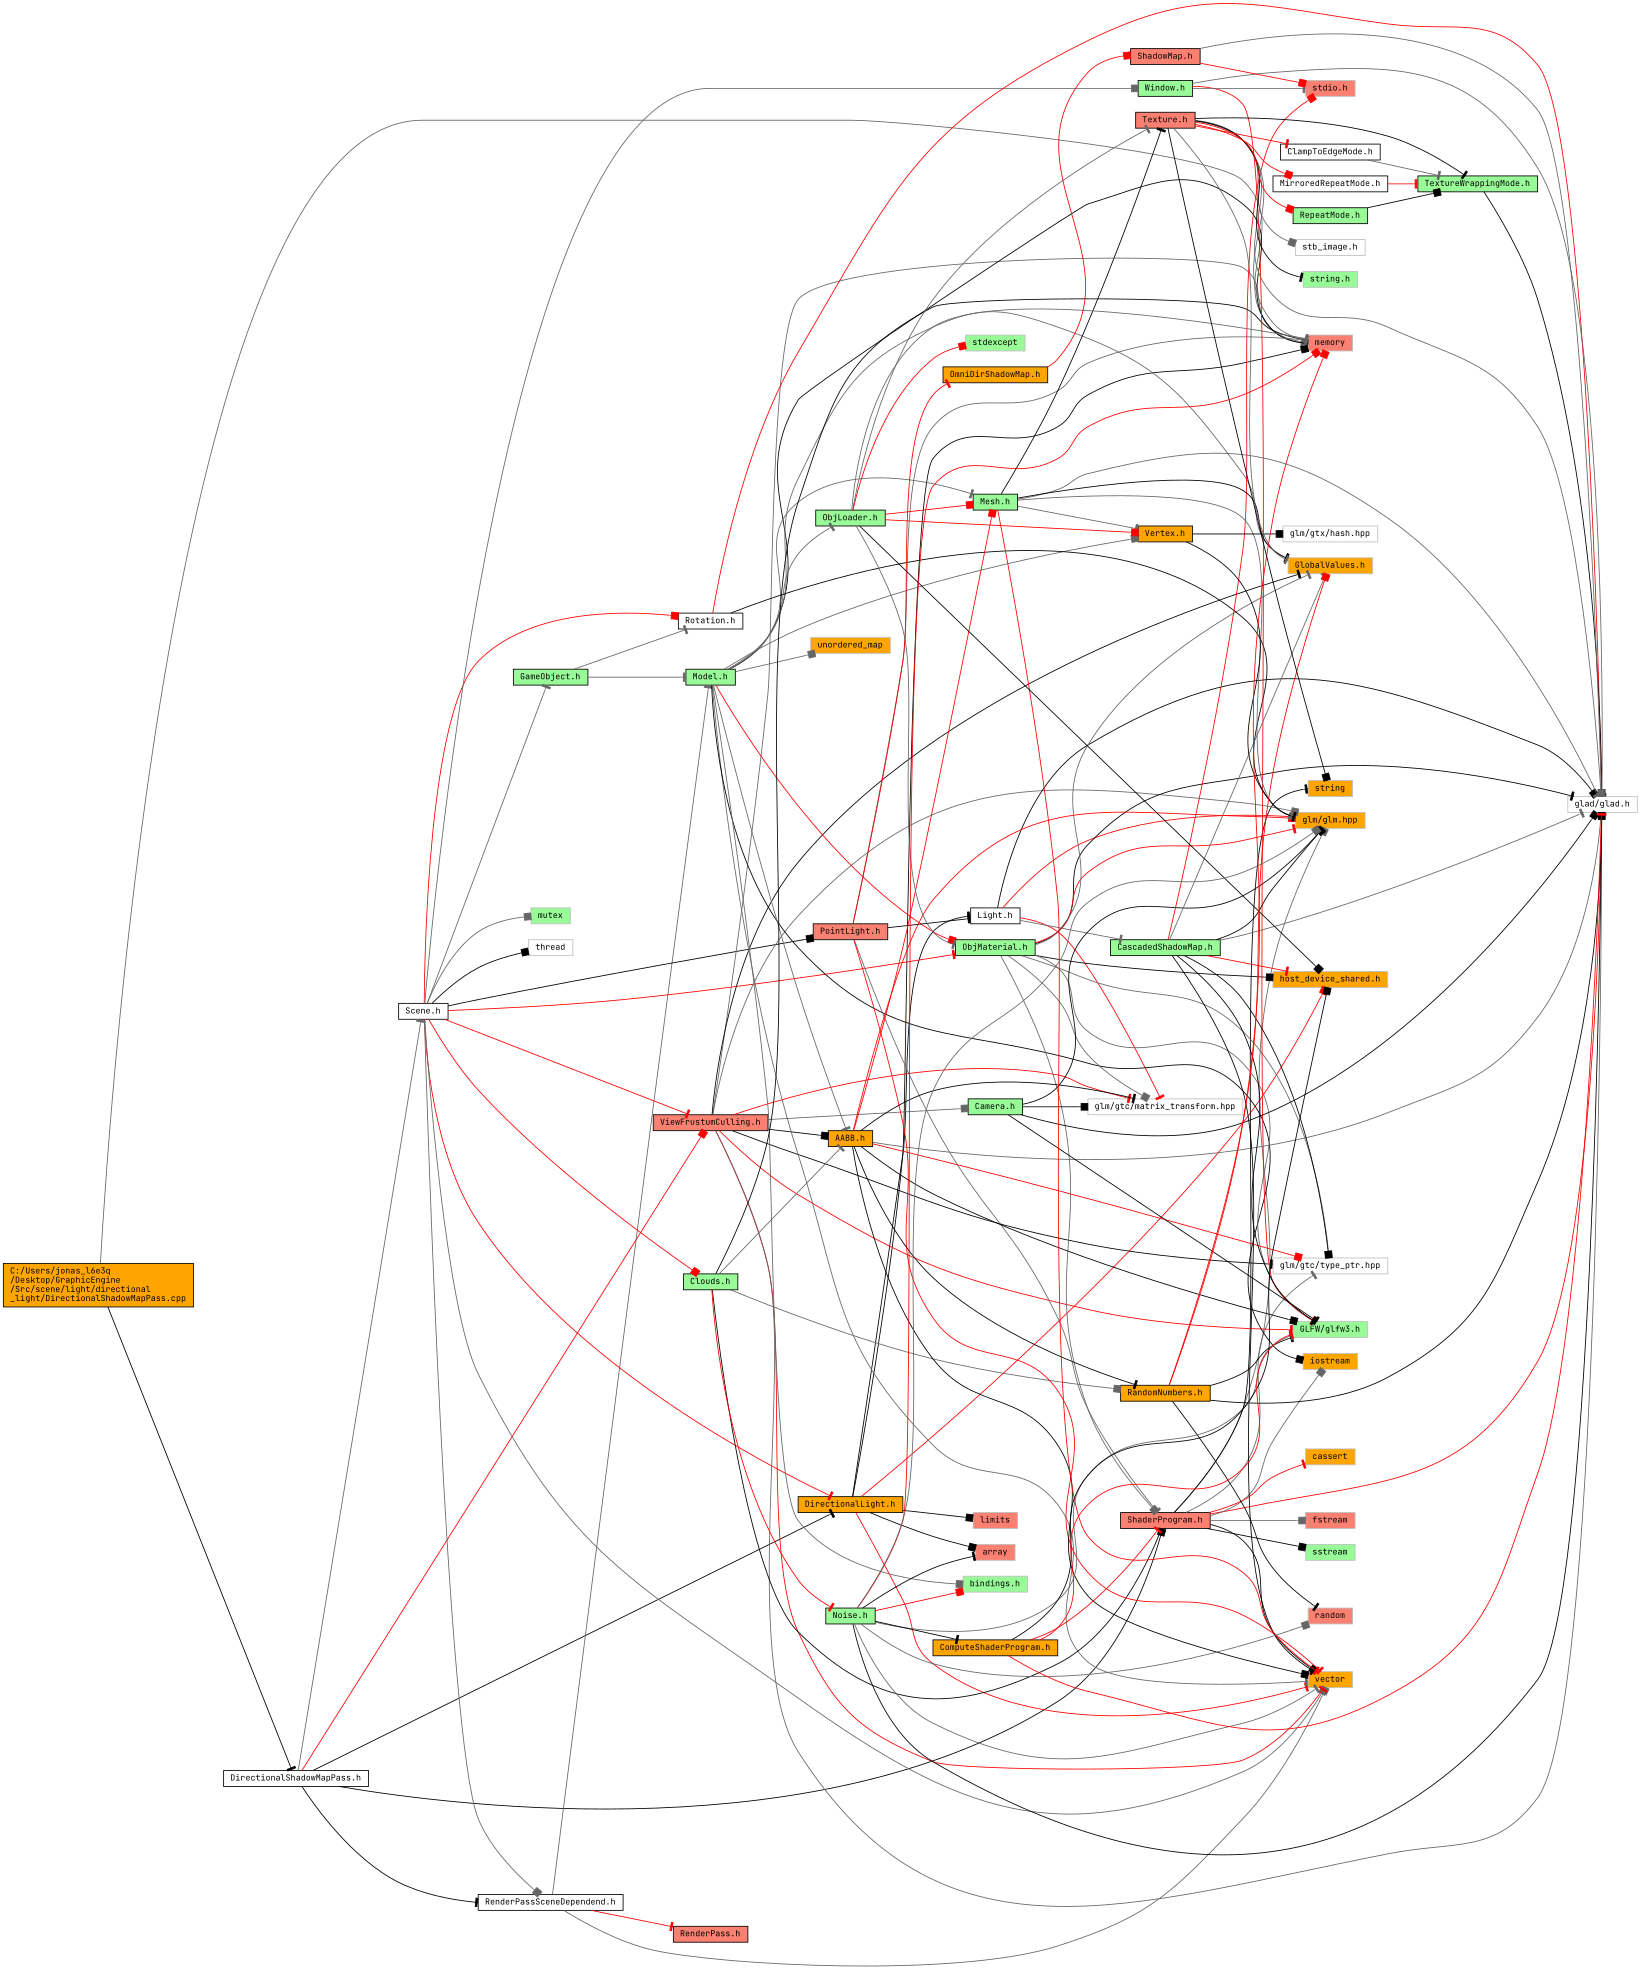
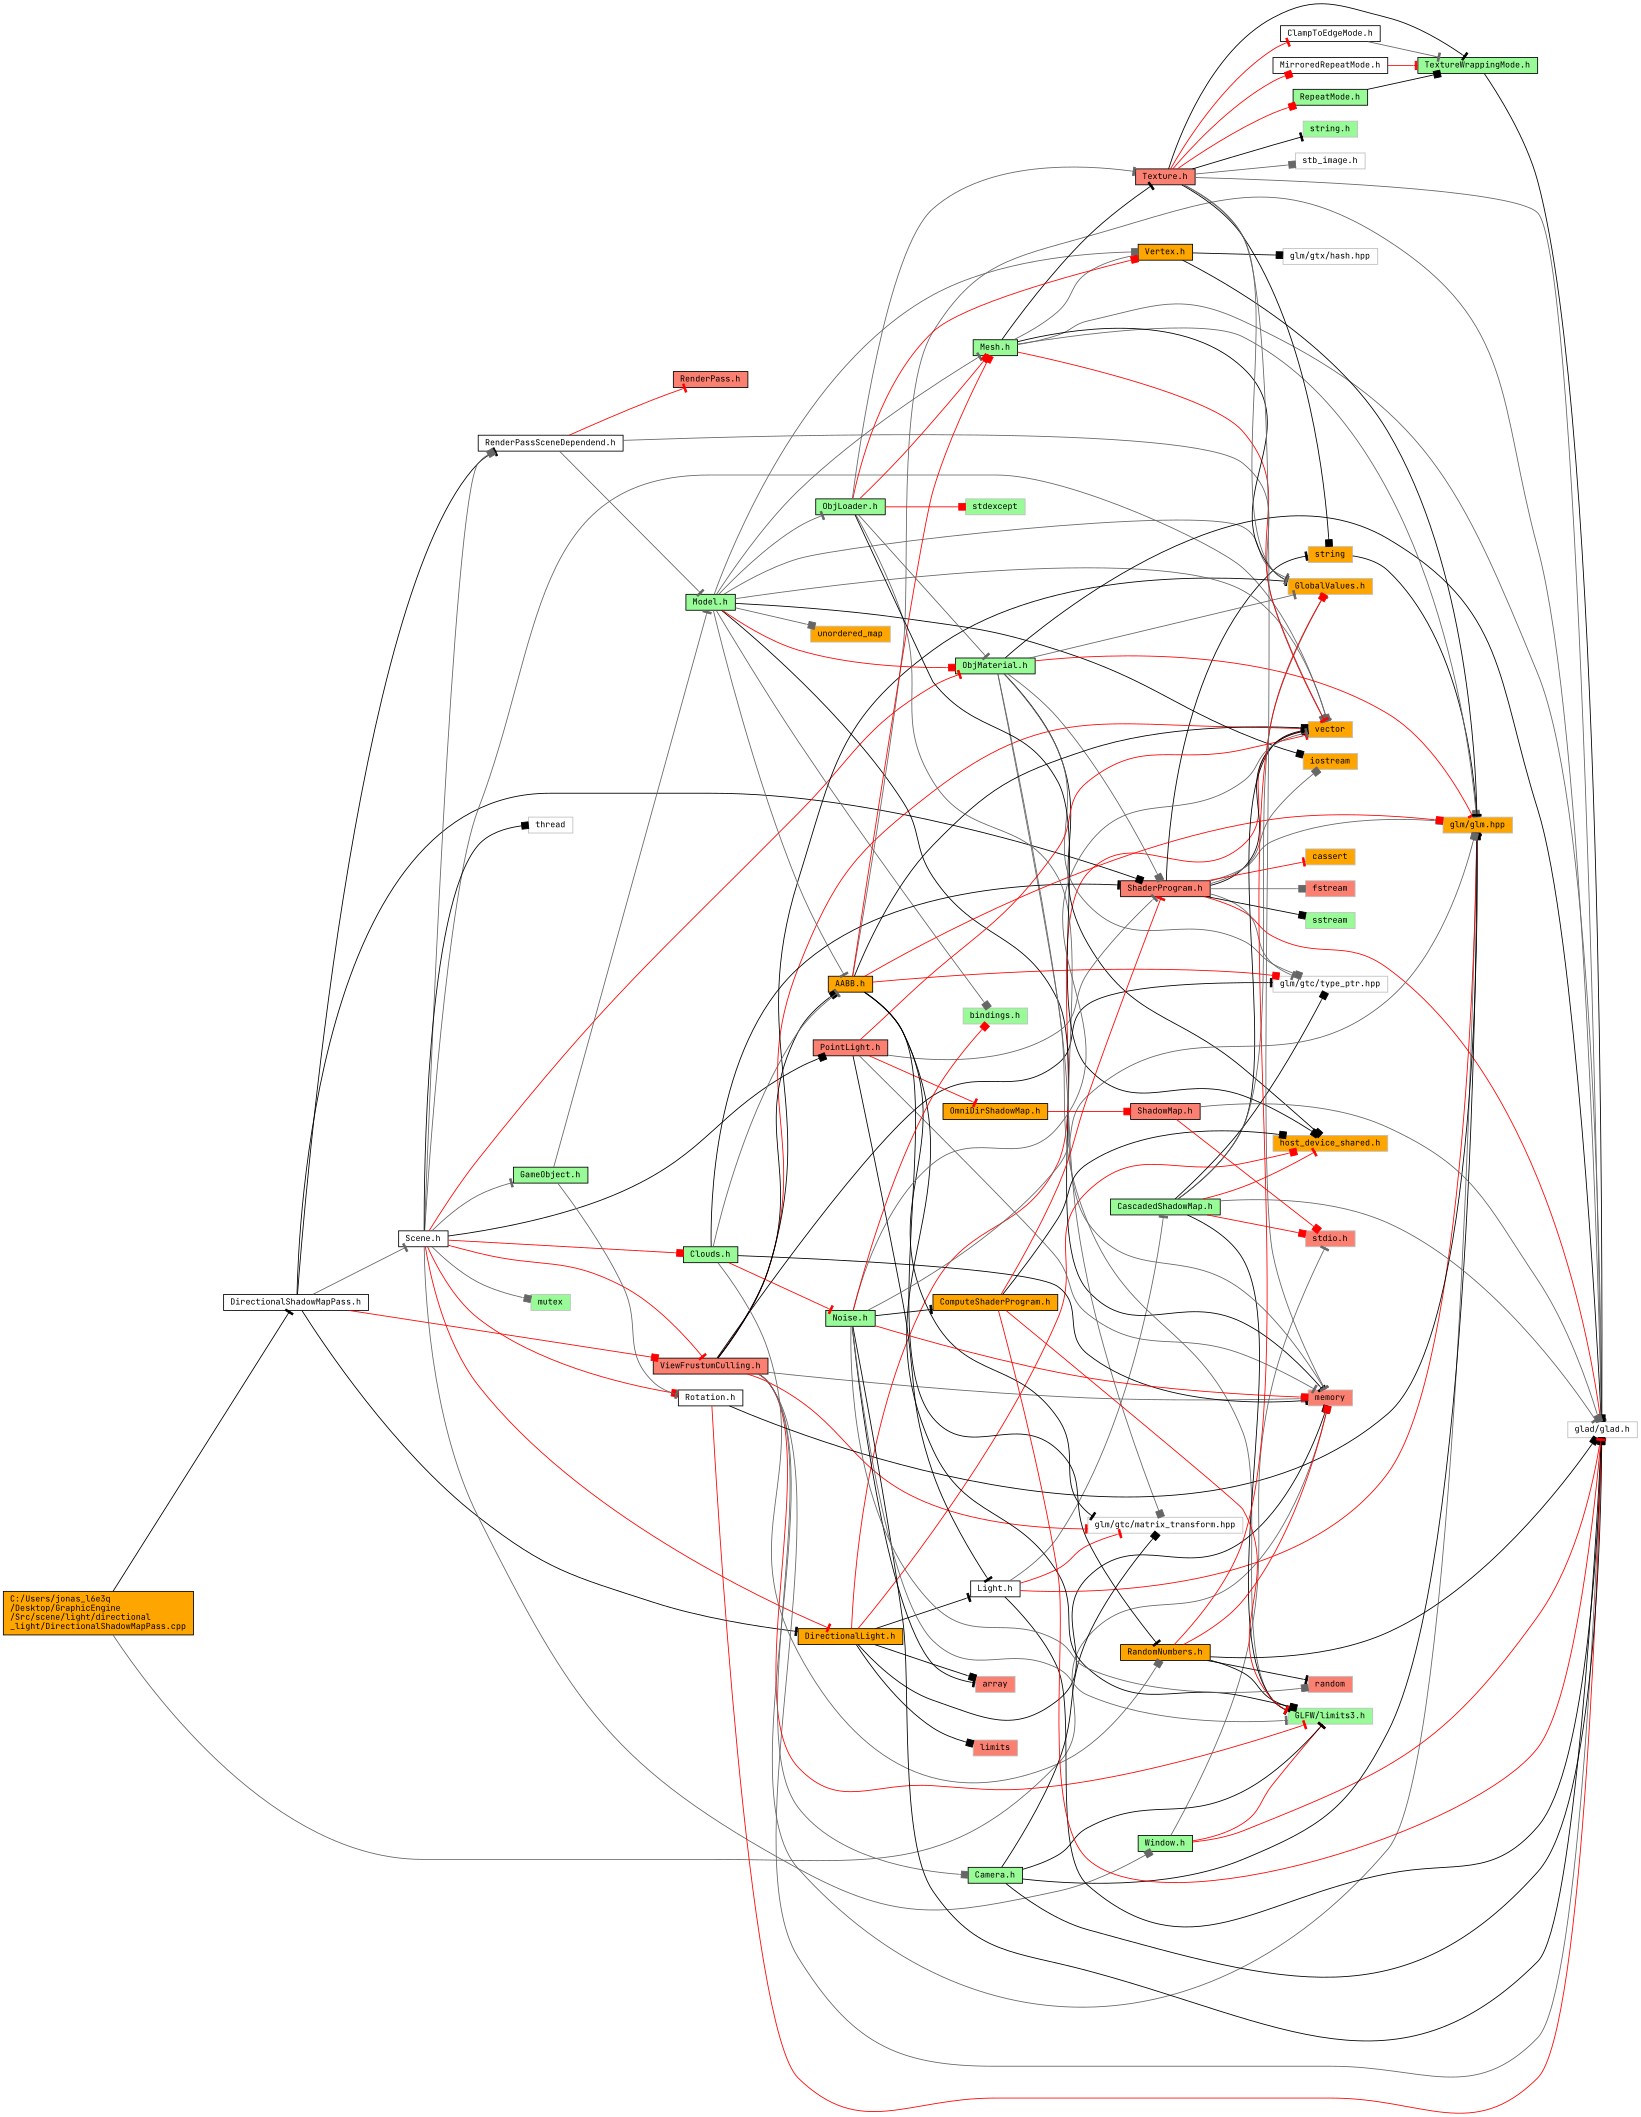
(1556, 213) -> (1462, 1708)
(1271, 891) -> (1444, 658)
(1330, 1330) -> (1330, 1716)
